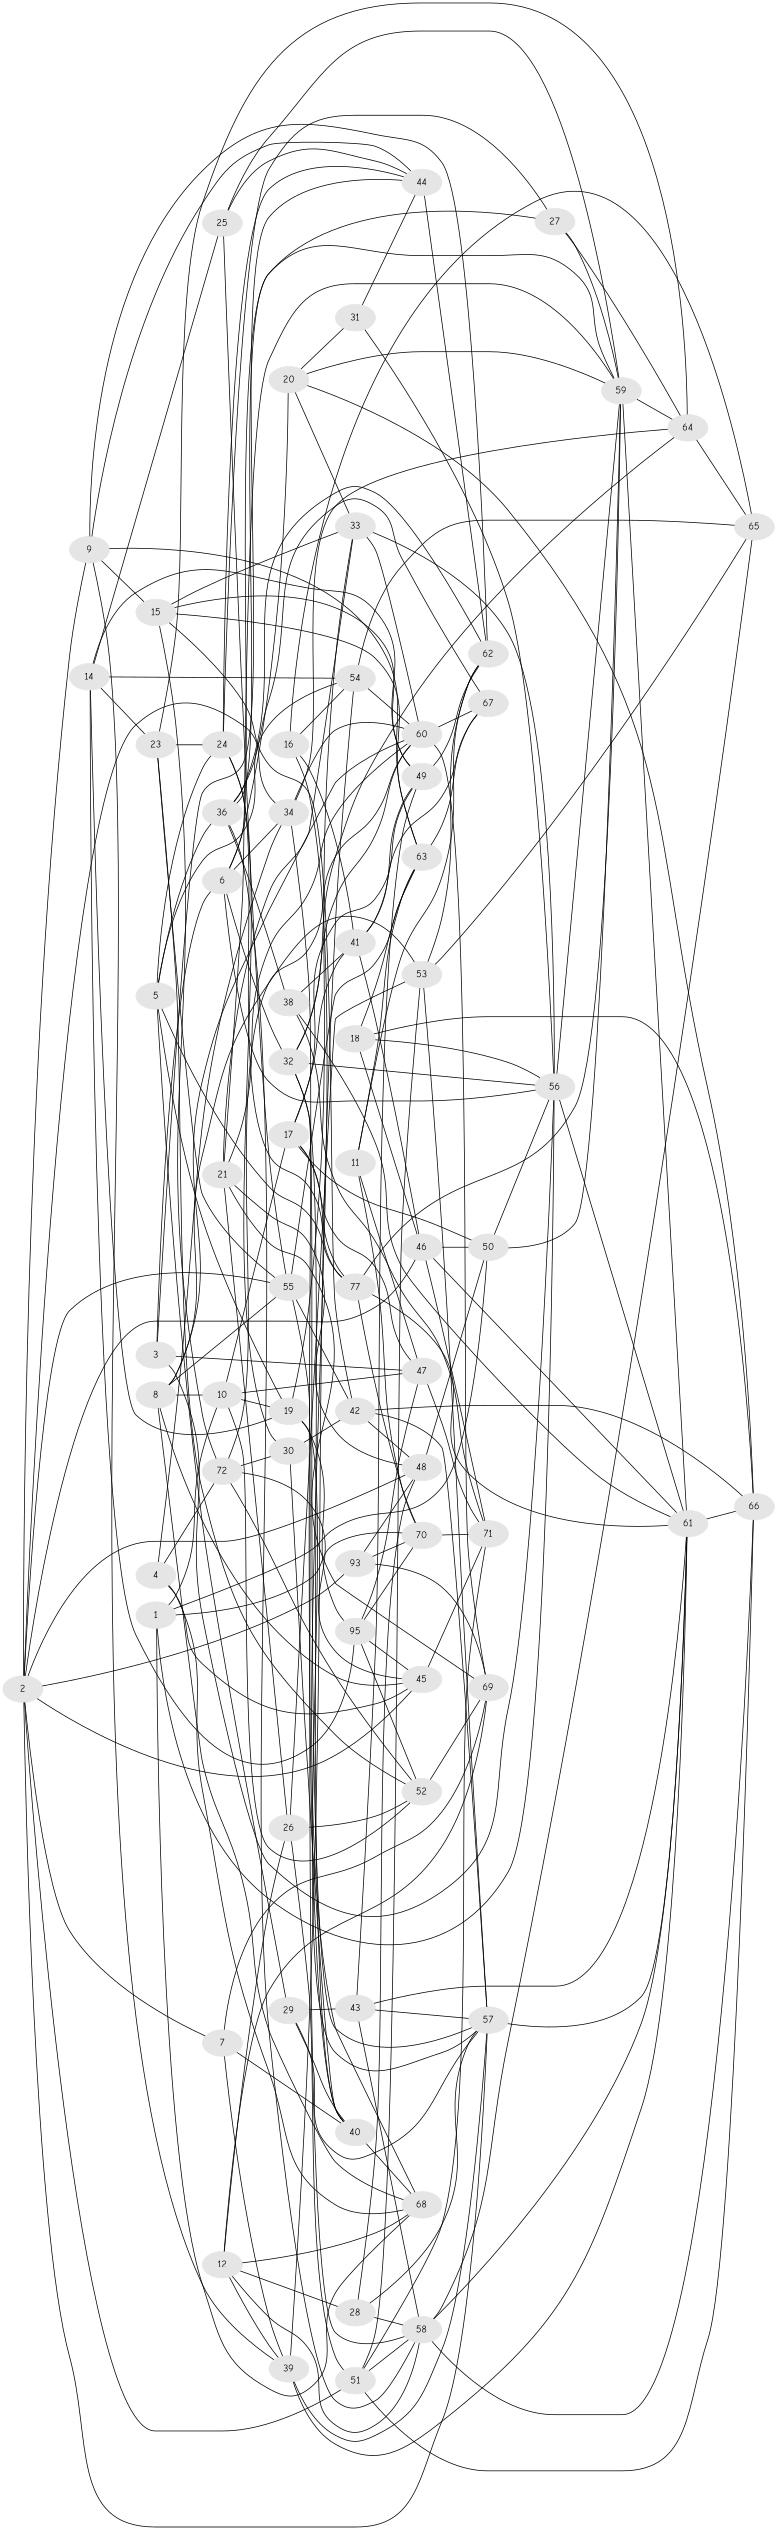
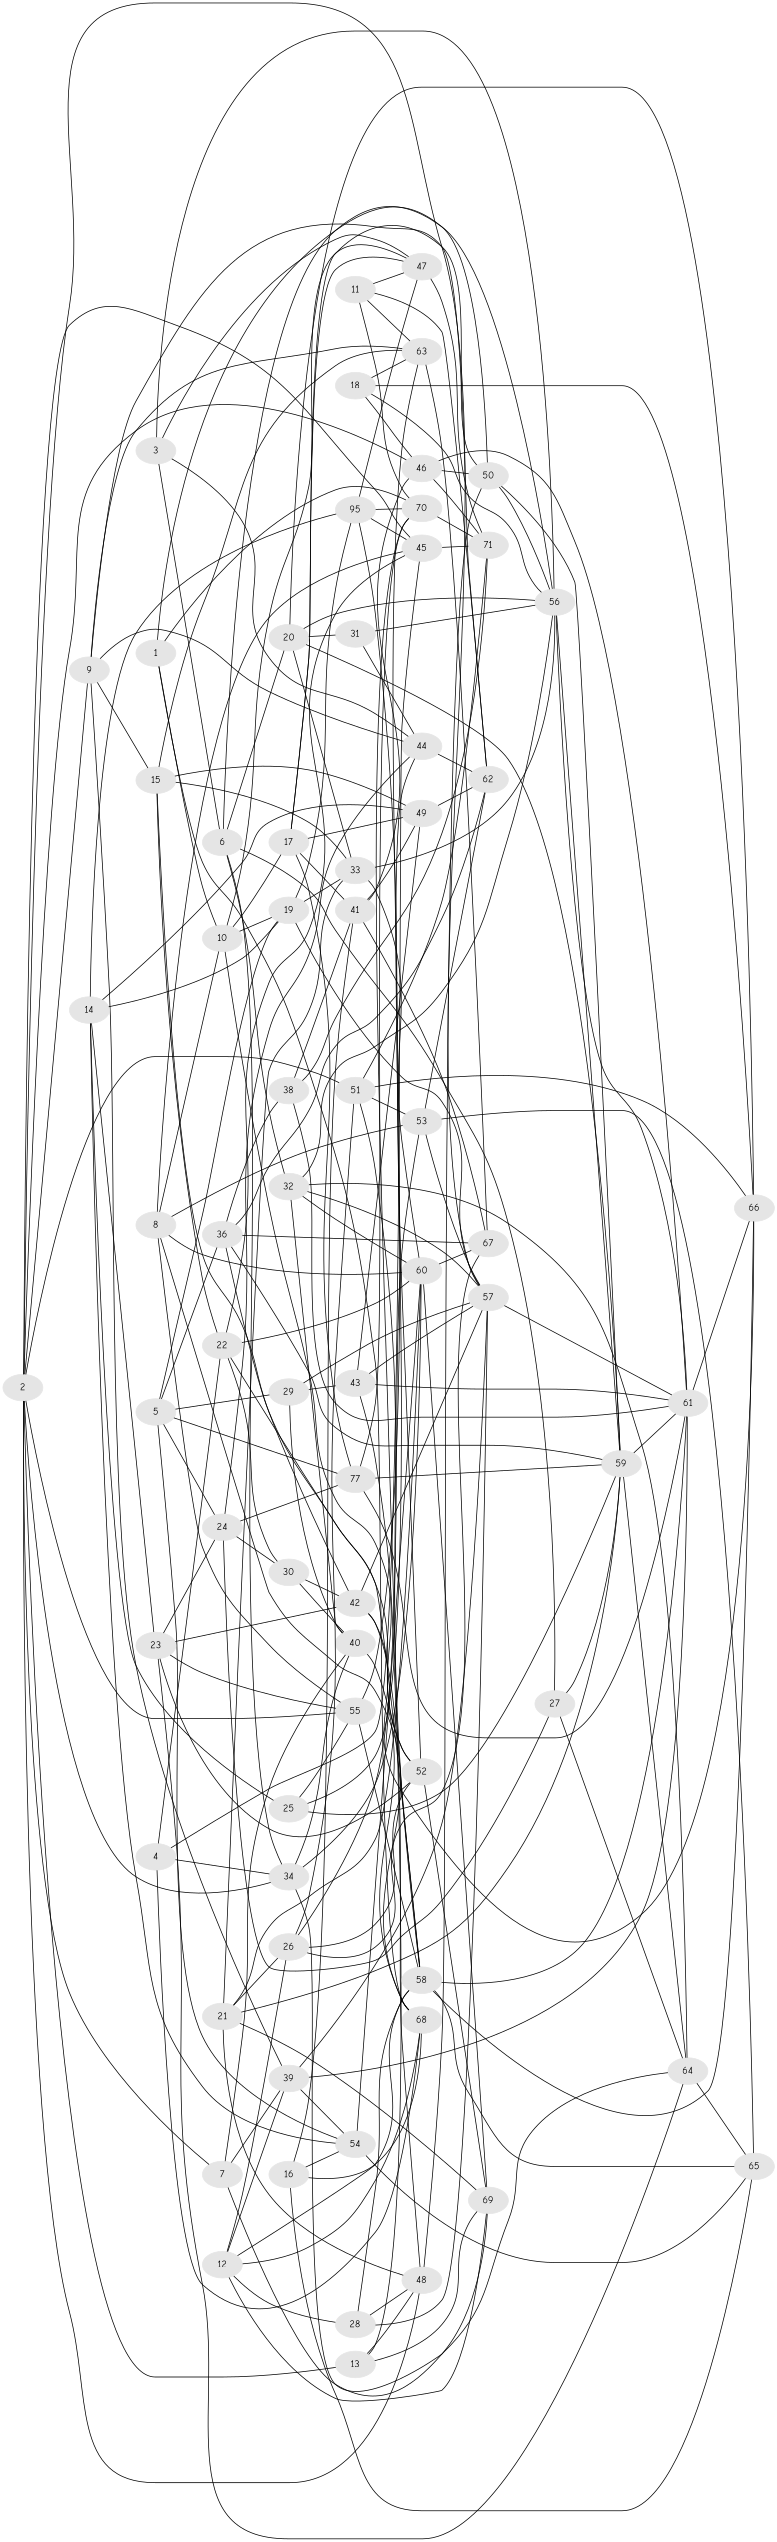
(326, 1357) -> (260, 1624)
(222, 1471) -> (222, 1346)
(355, 1563) -> (355, 2364)
none -> (465, 1611)
(528, 1776) -> (423, 600)
